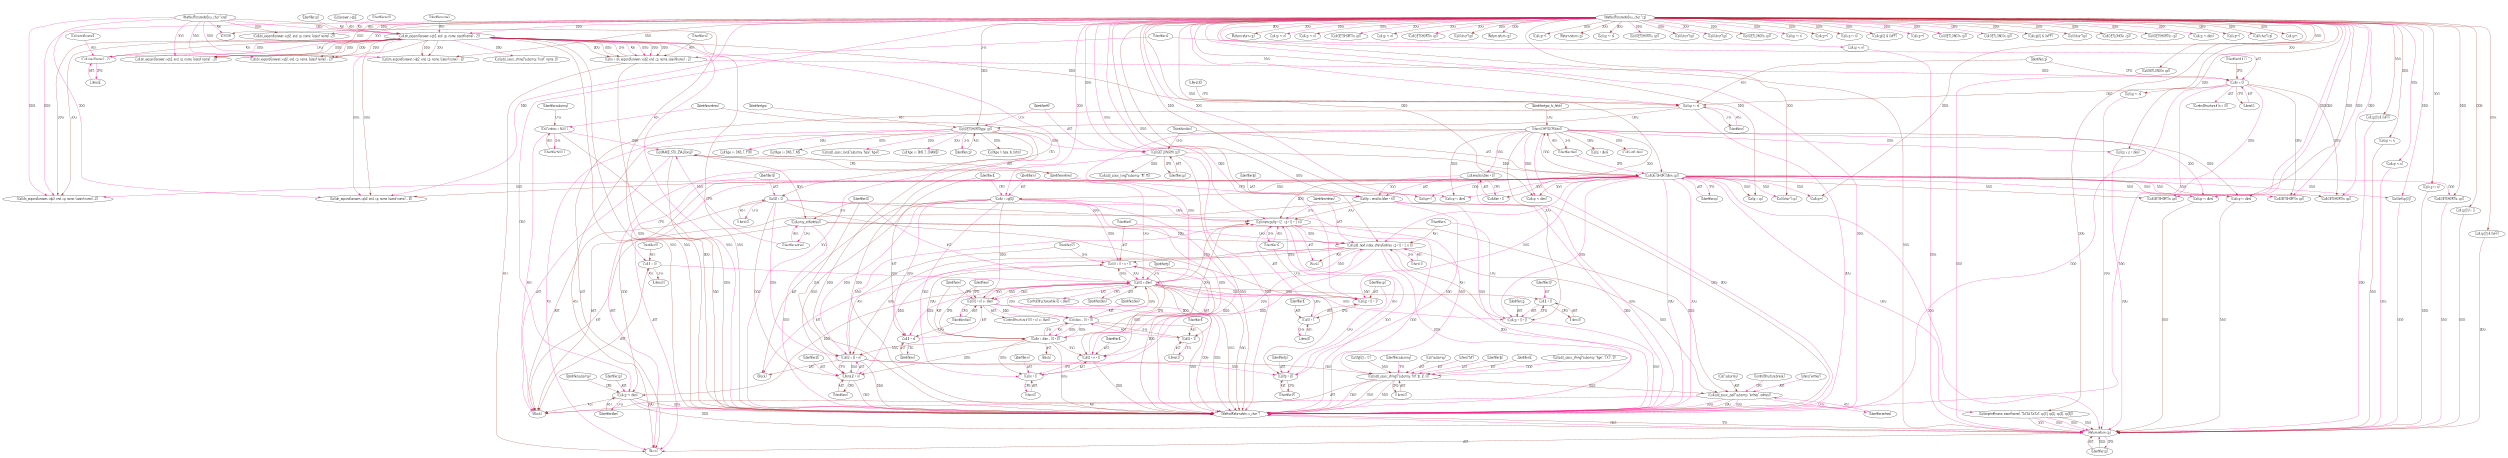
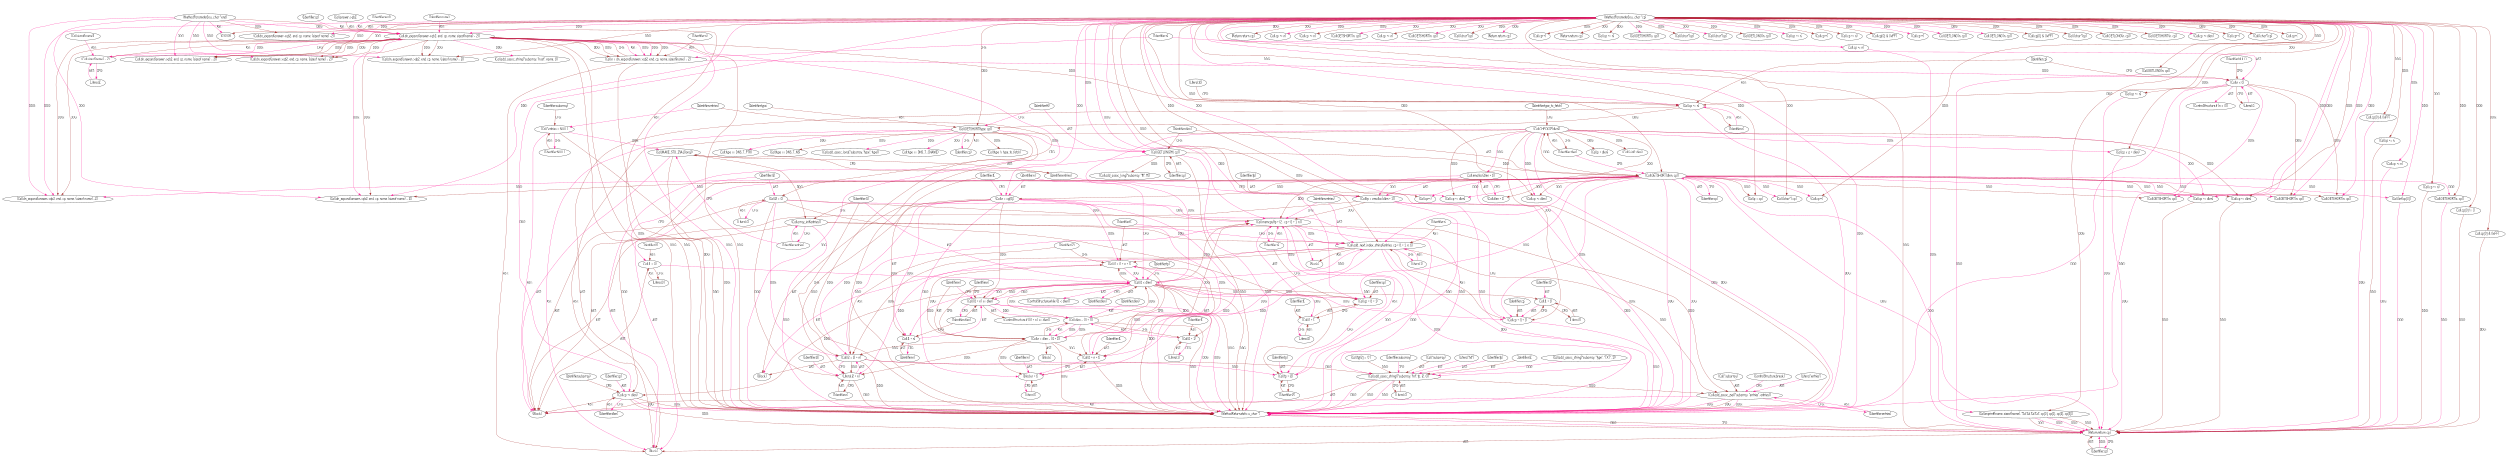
(1547, 129) -> (1547, 129)
(1377, 199) -> (1377, 199)
(1031, 377) -> (1031, 377)
